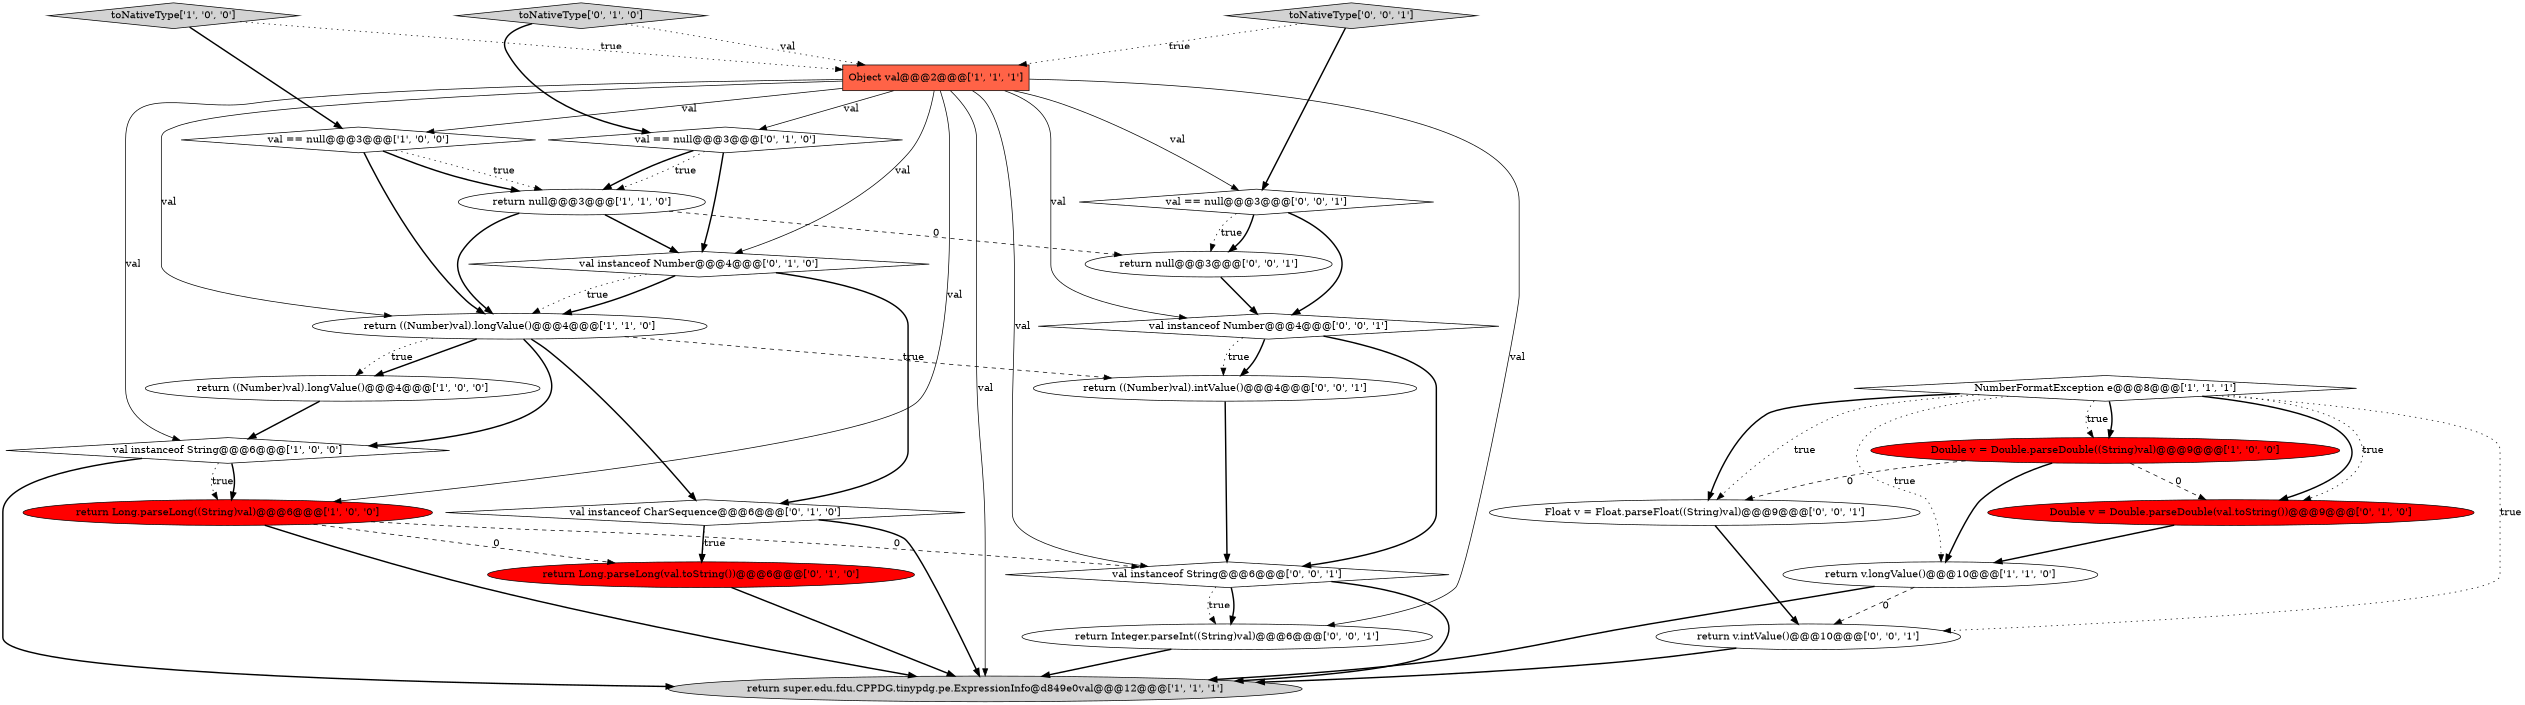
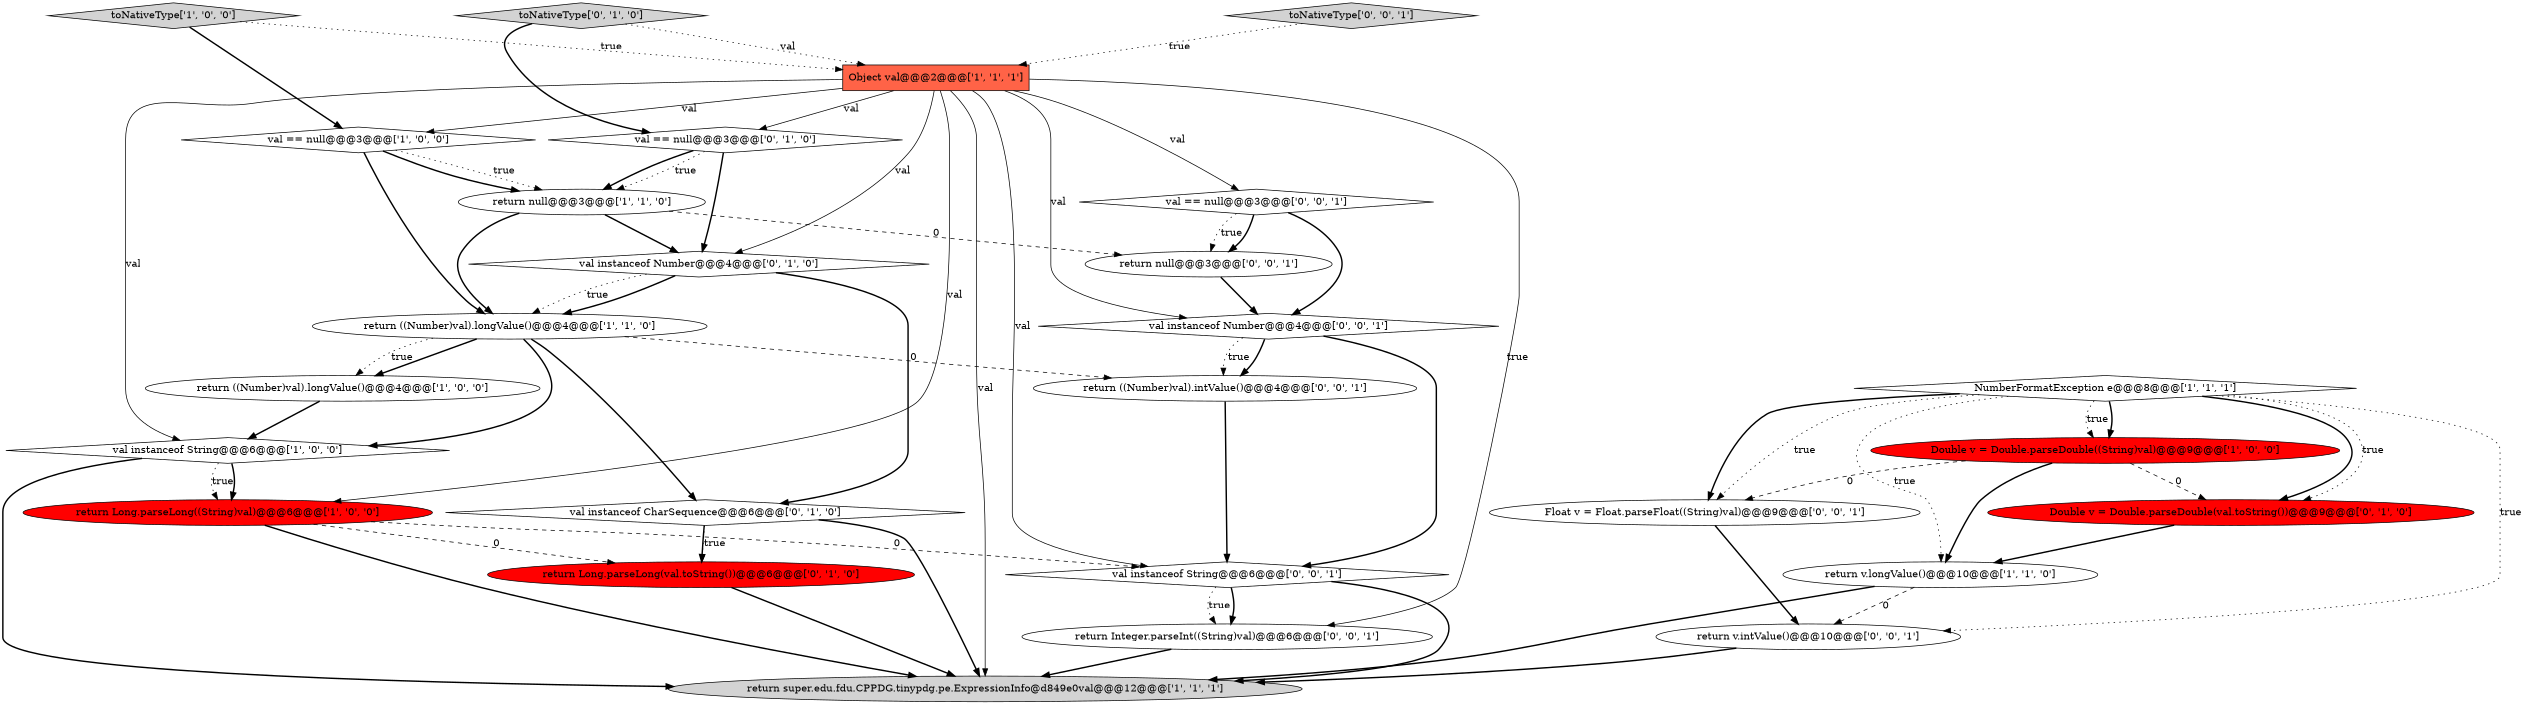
(1306, 105) -> none
(319, 107) -> none
(914, 357) -> (914, 357)
(1518, 357) -> (1518, 357)
